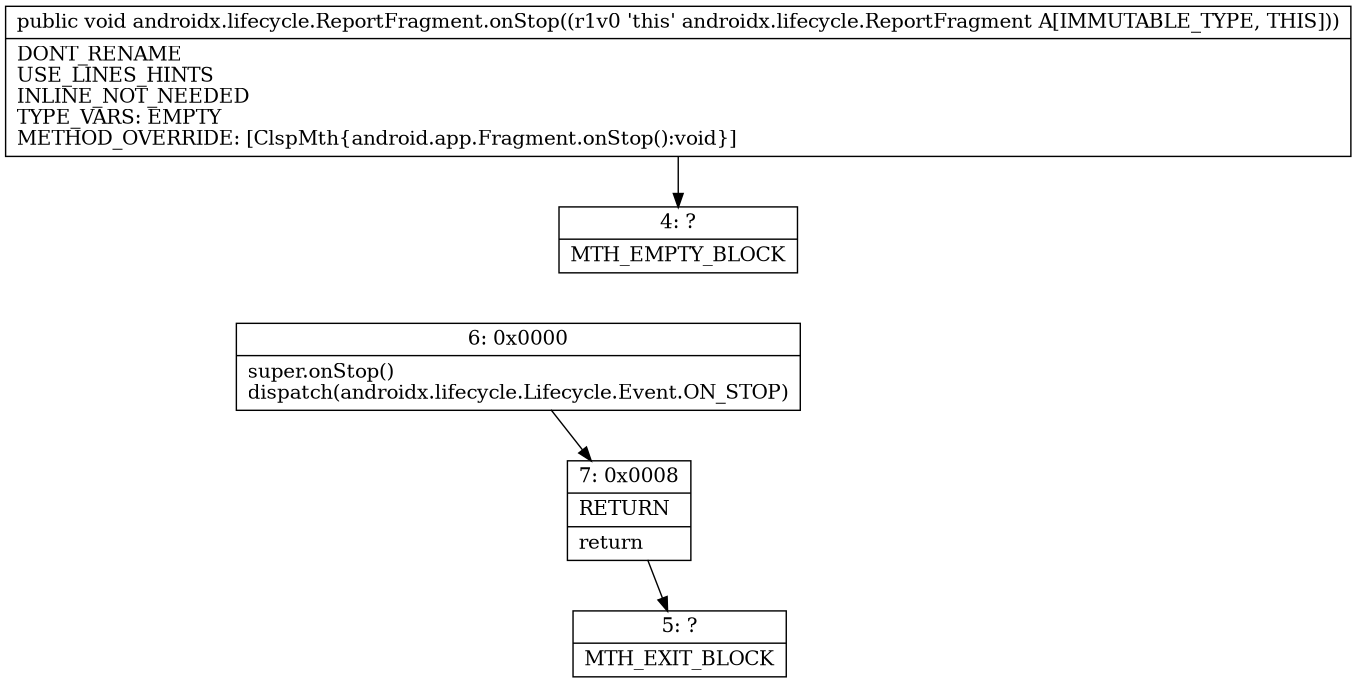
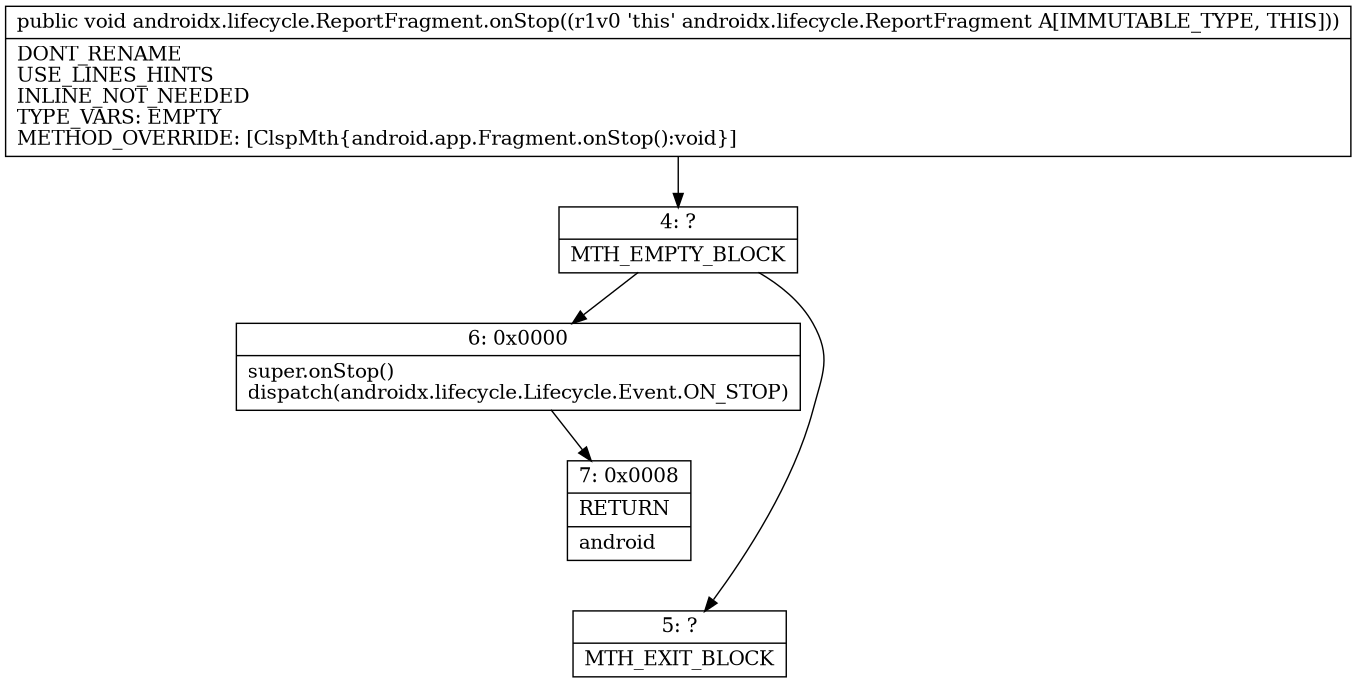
none -> (611, 294)
(611, 543) -> (617, 543)
(655, 579) -> (806, 434)
